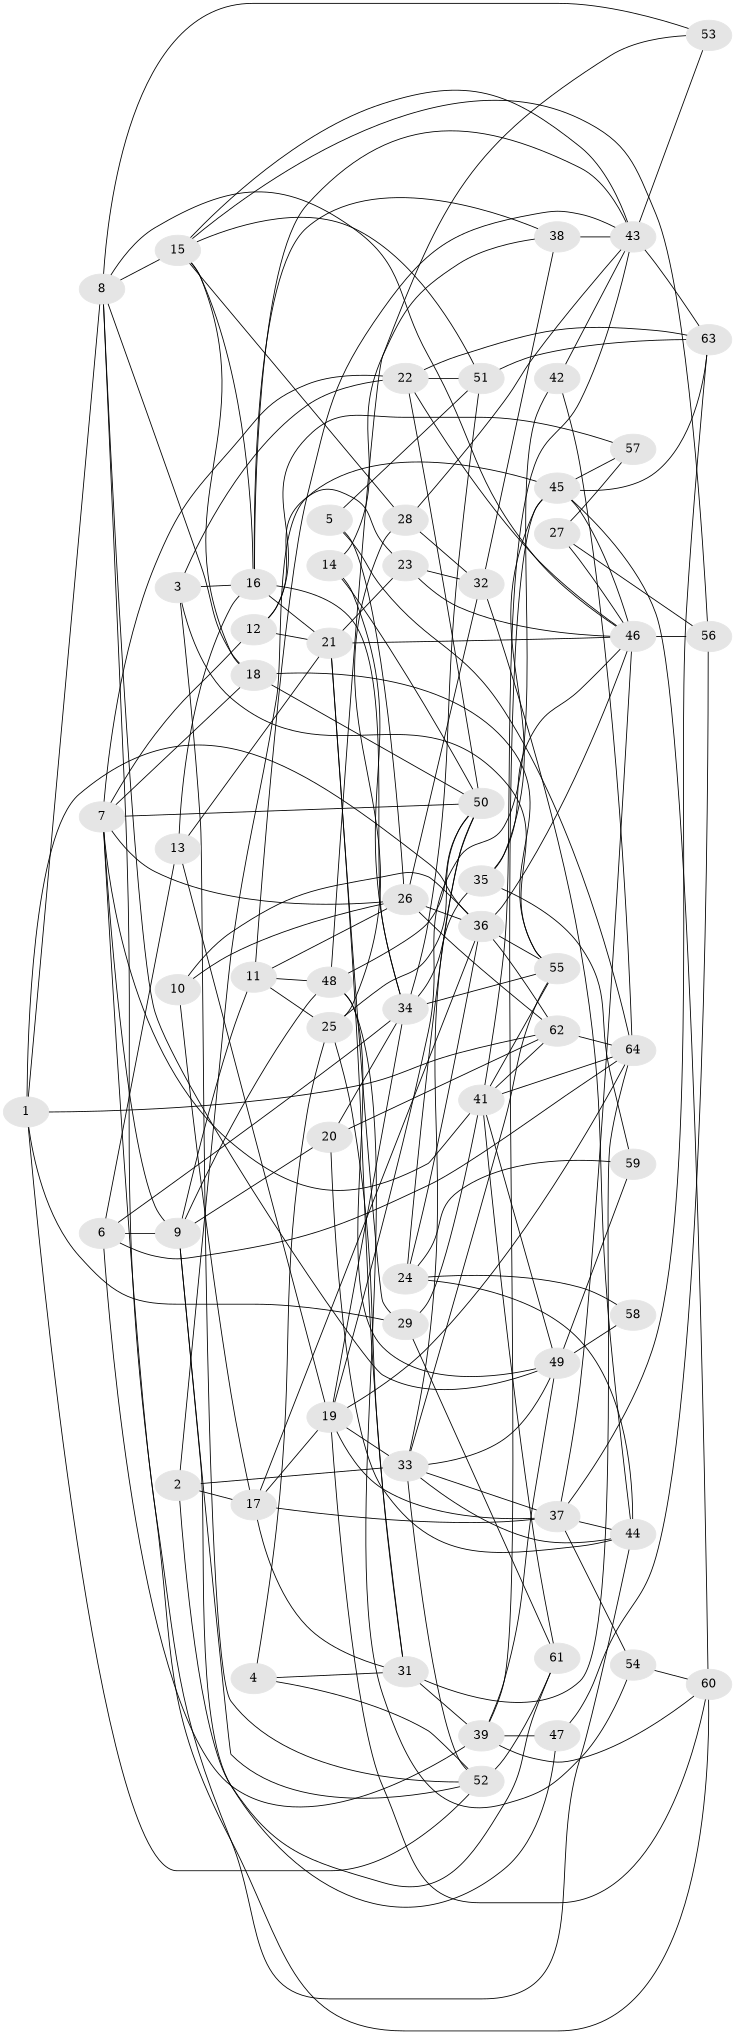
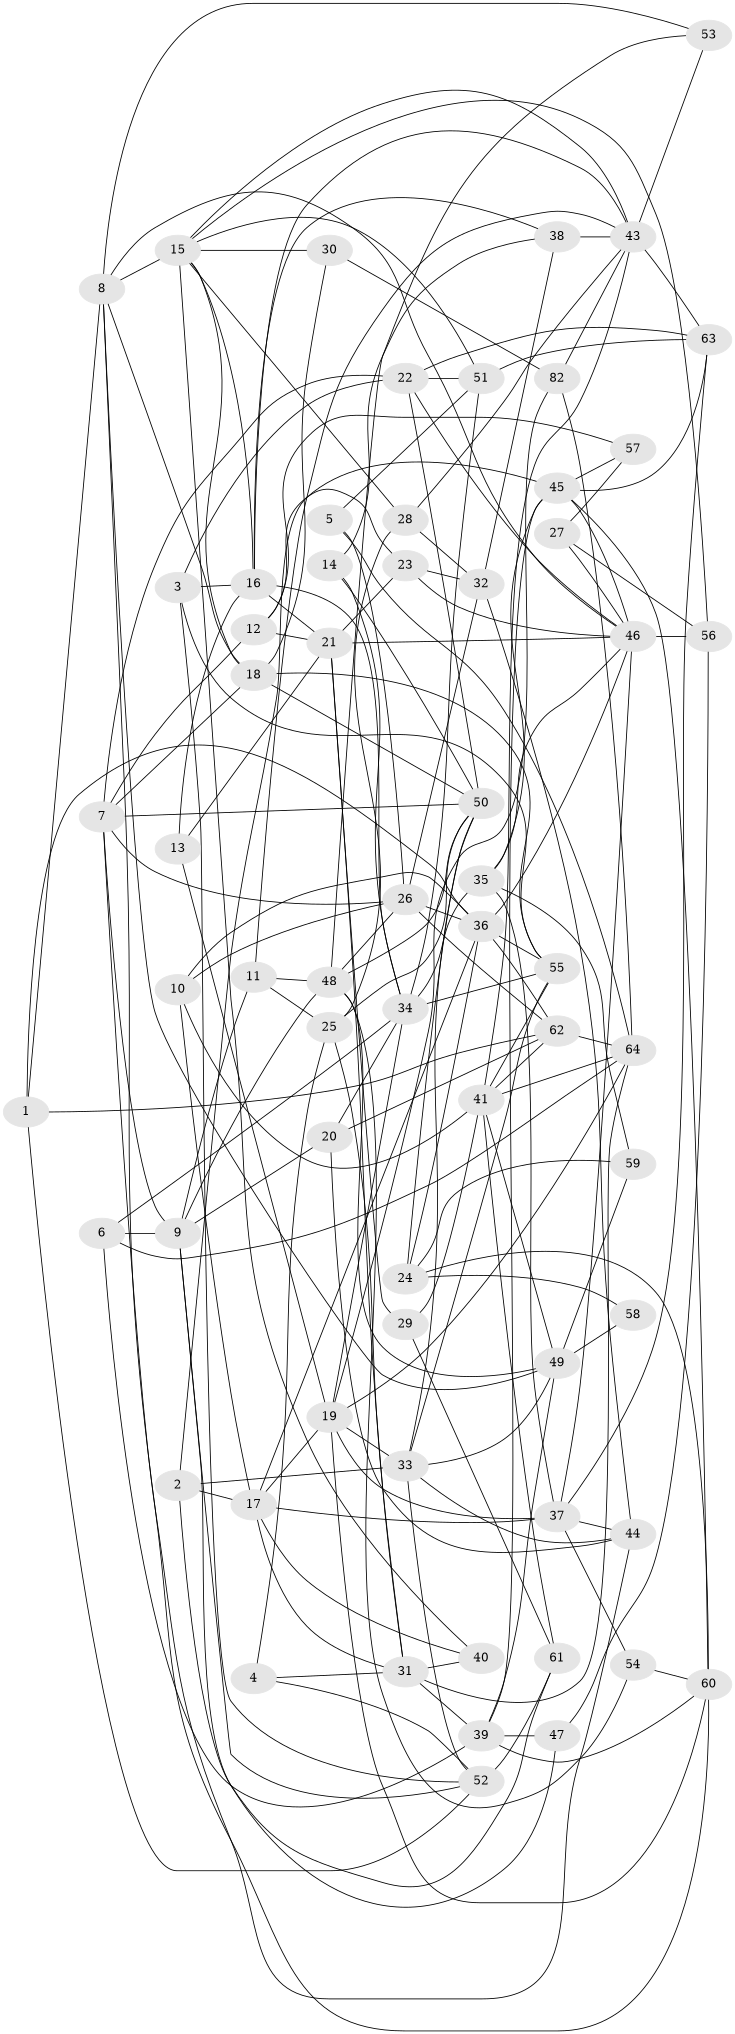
none -> (330, 250)
(557, 379) -> (557, 379)
(327, 940) -> (368, 941)
(140, 1041) -> none
(181, 1083) -> (288, 1148)
(154, 1303) -> none
(593, 1357) -> (678, 1342)
(473, 1489) -> (531, 1195)
none -> (481, 1658)
